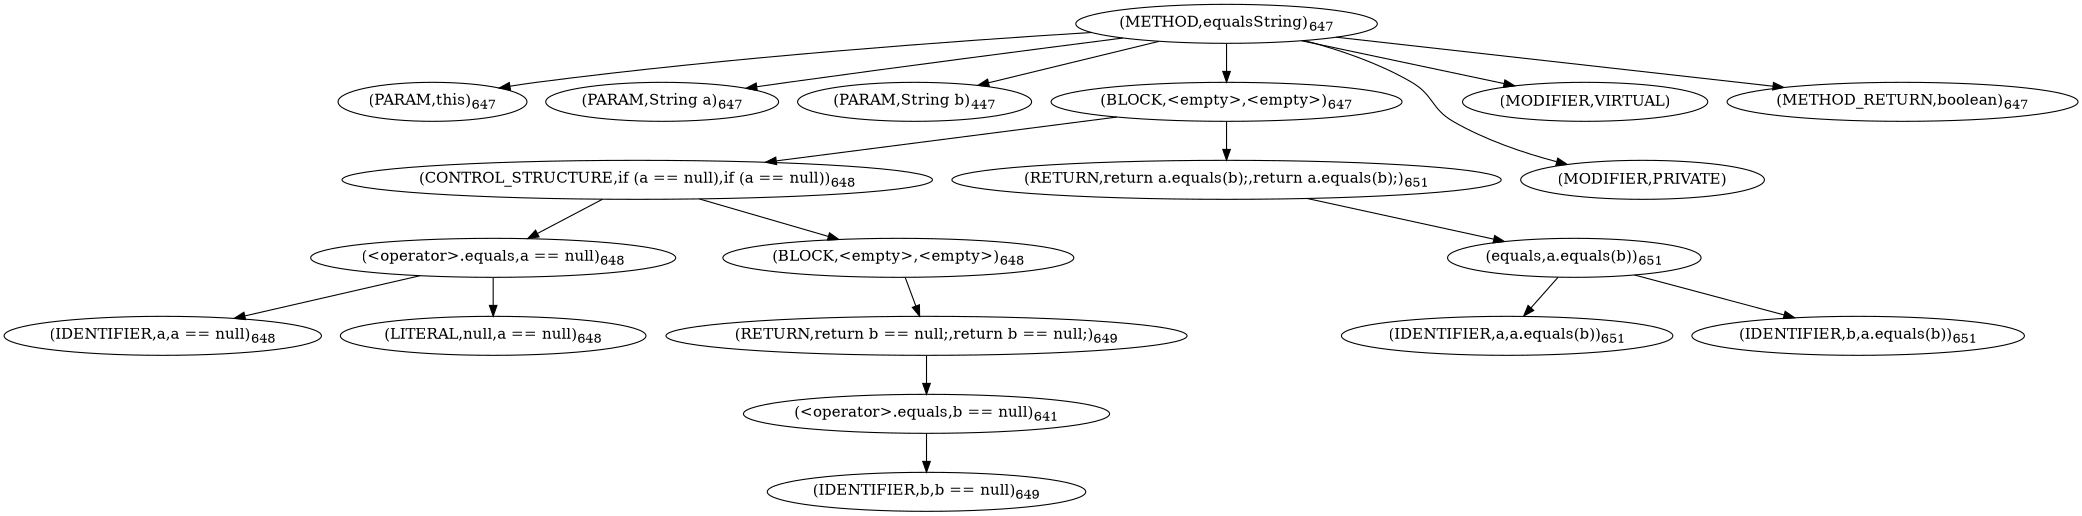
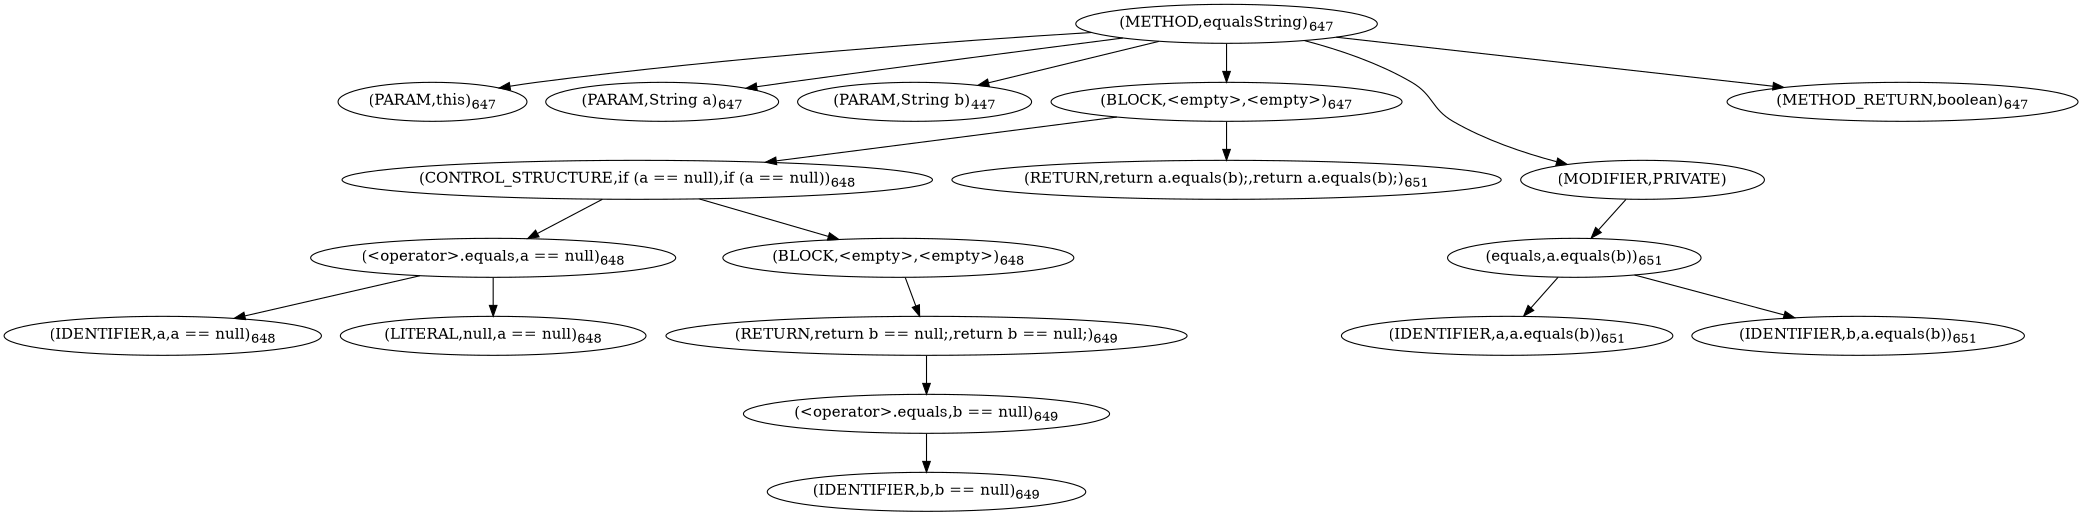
(1585, 102) -> none
(1401, 219) -> (1612, 215)
(1046, 412) -> (1046, 412)
